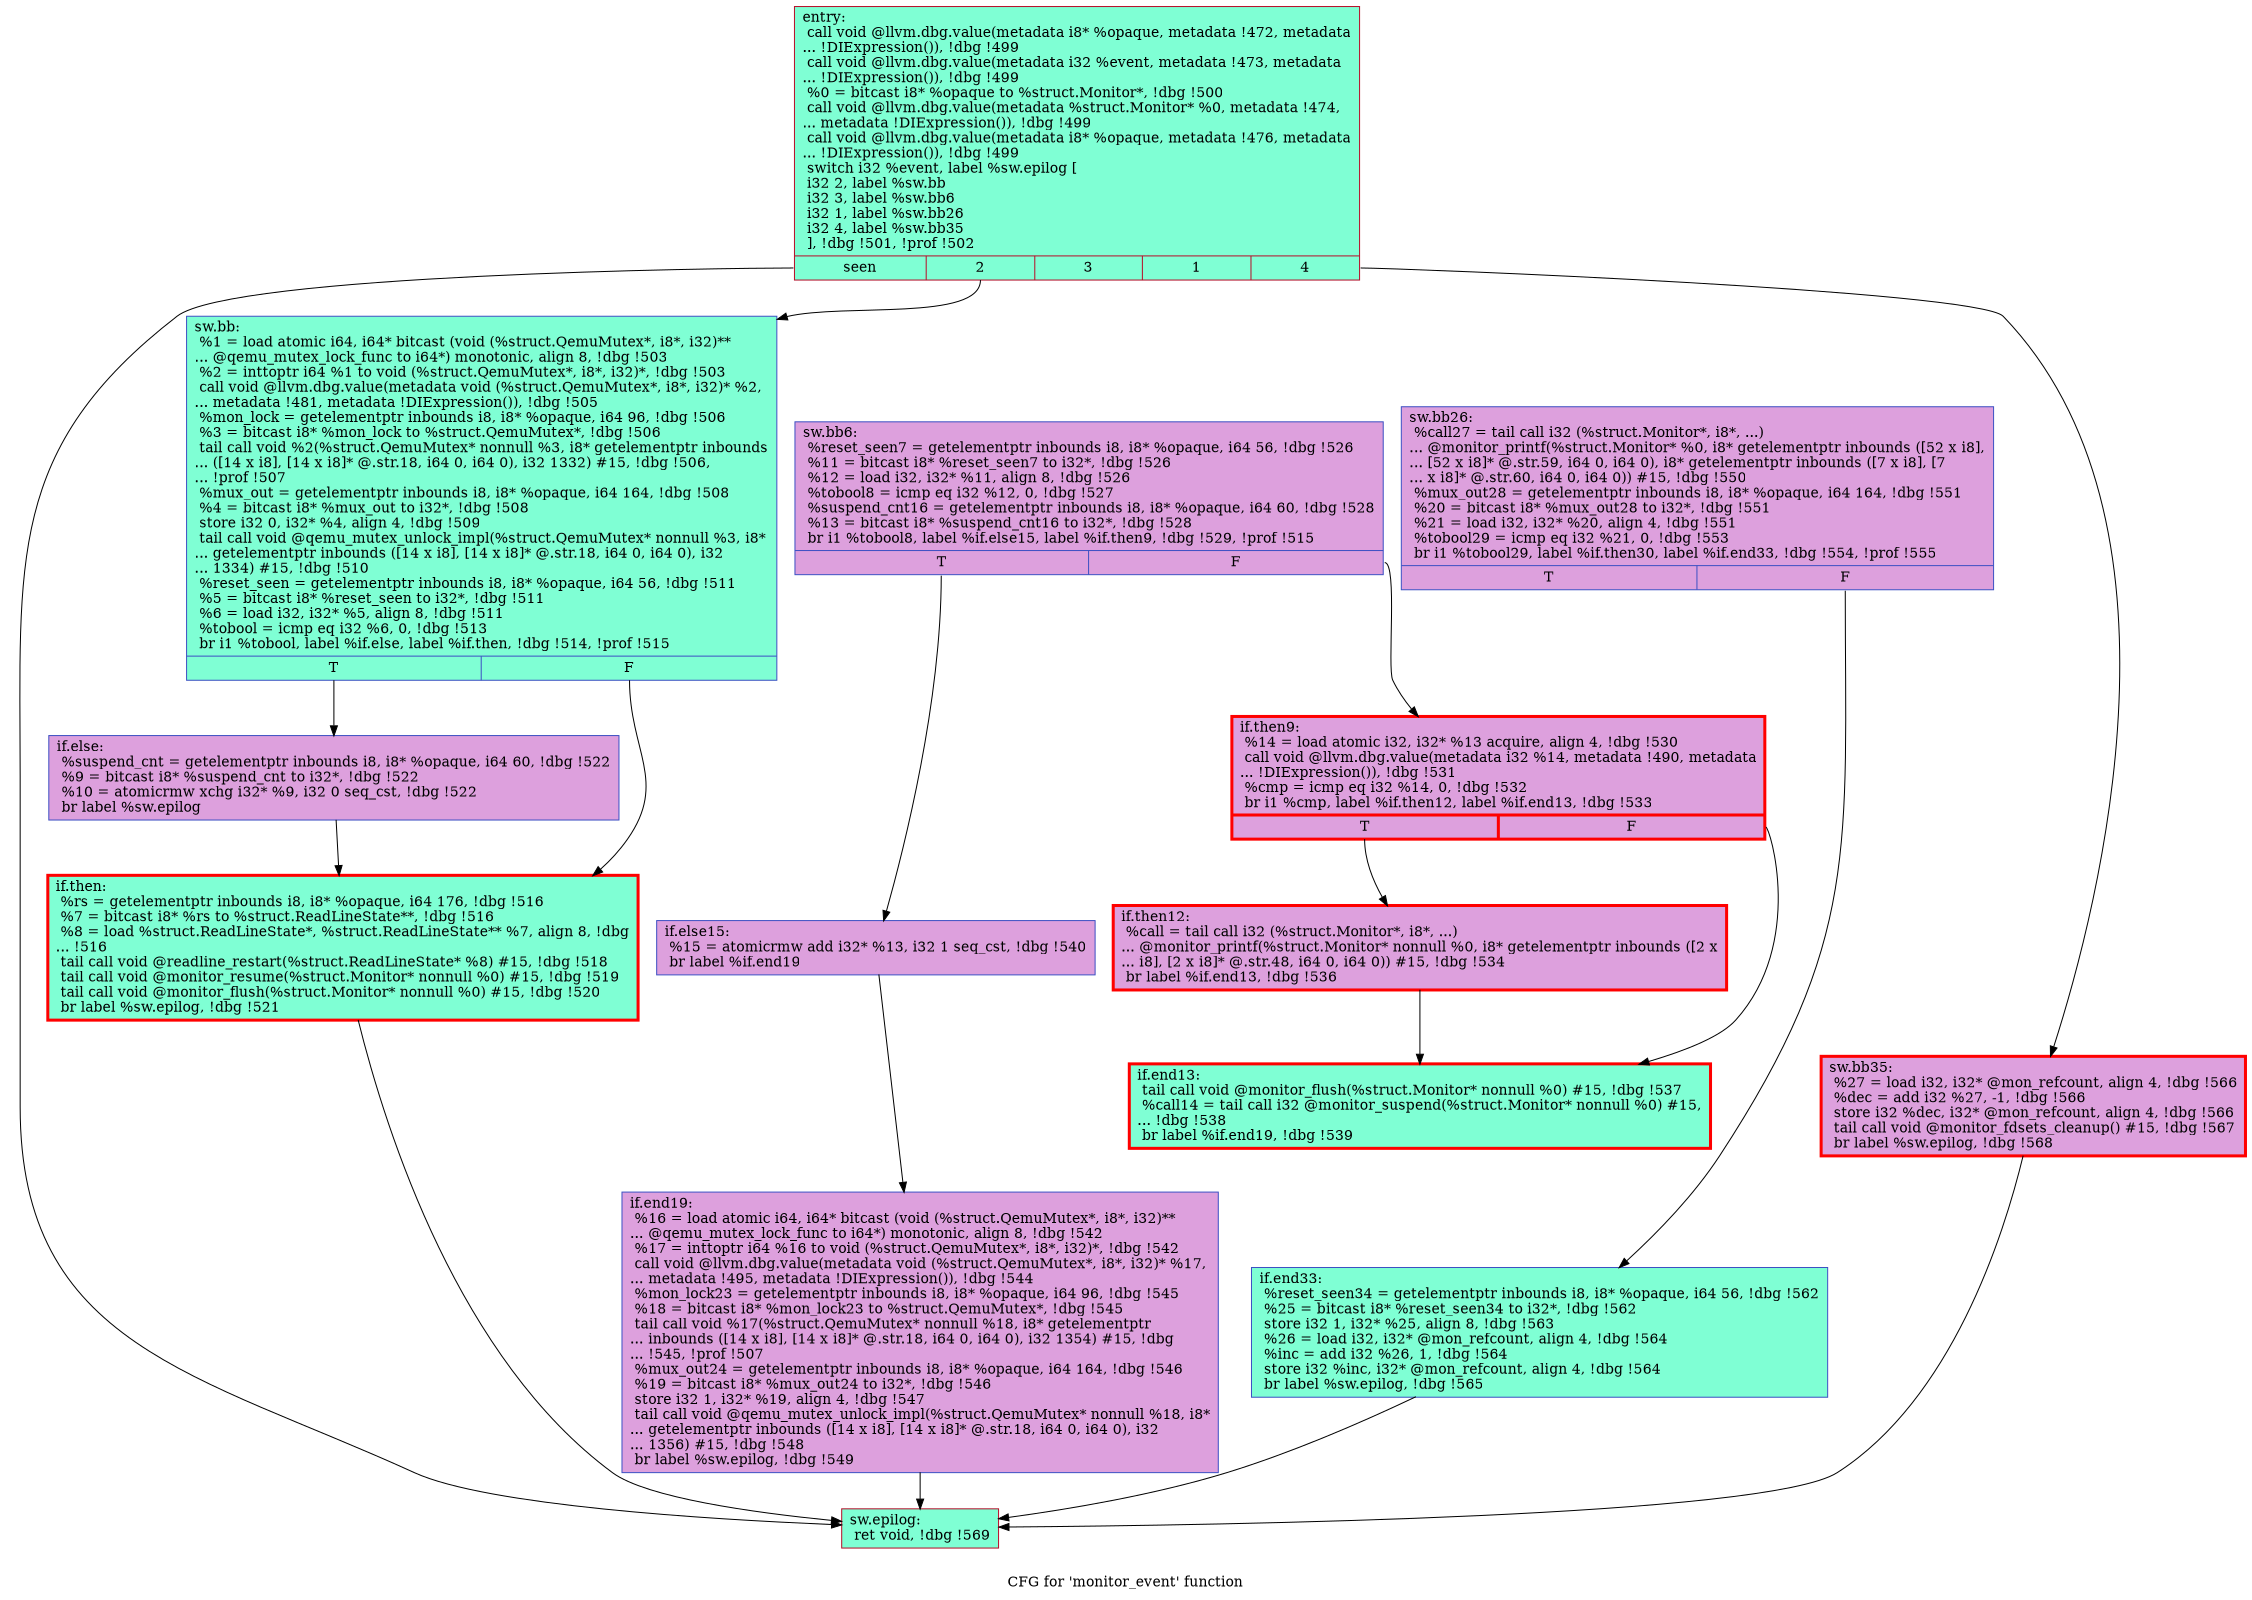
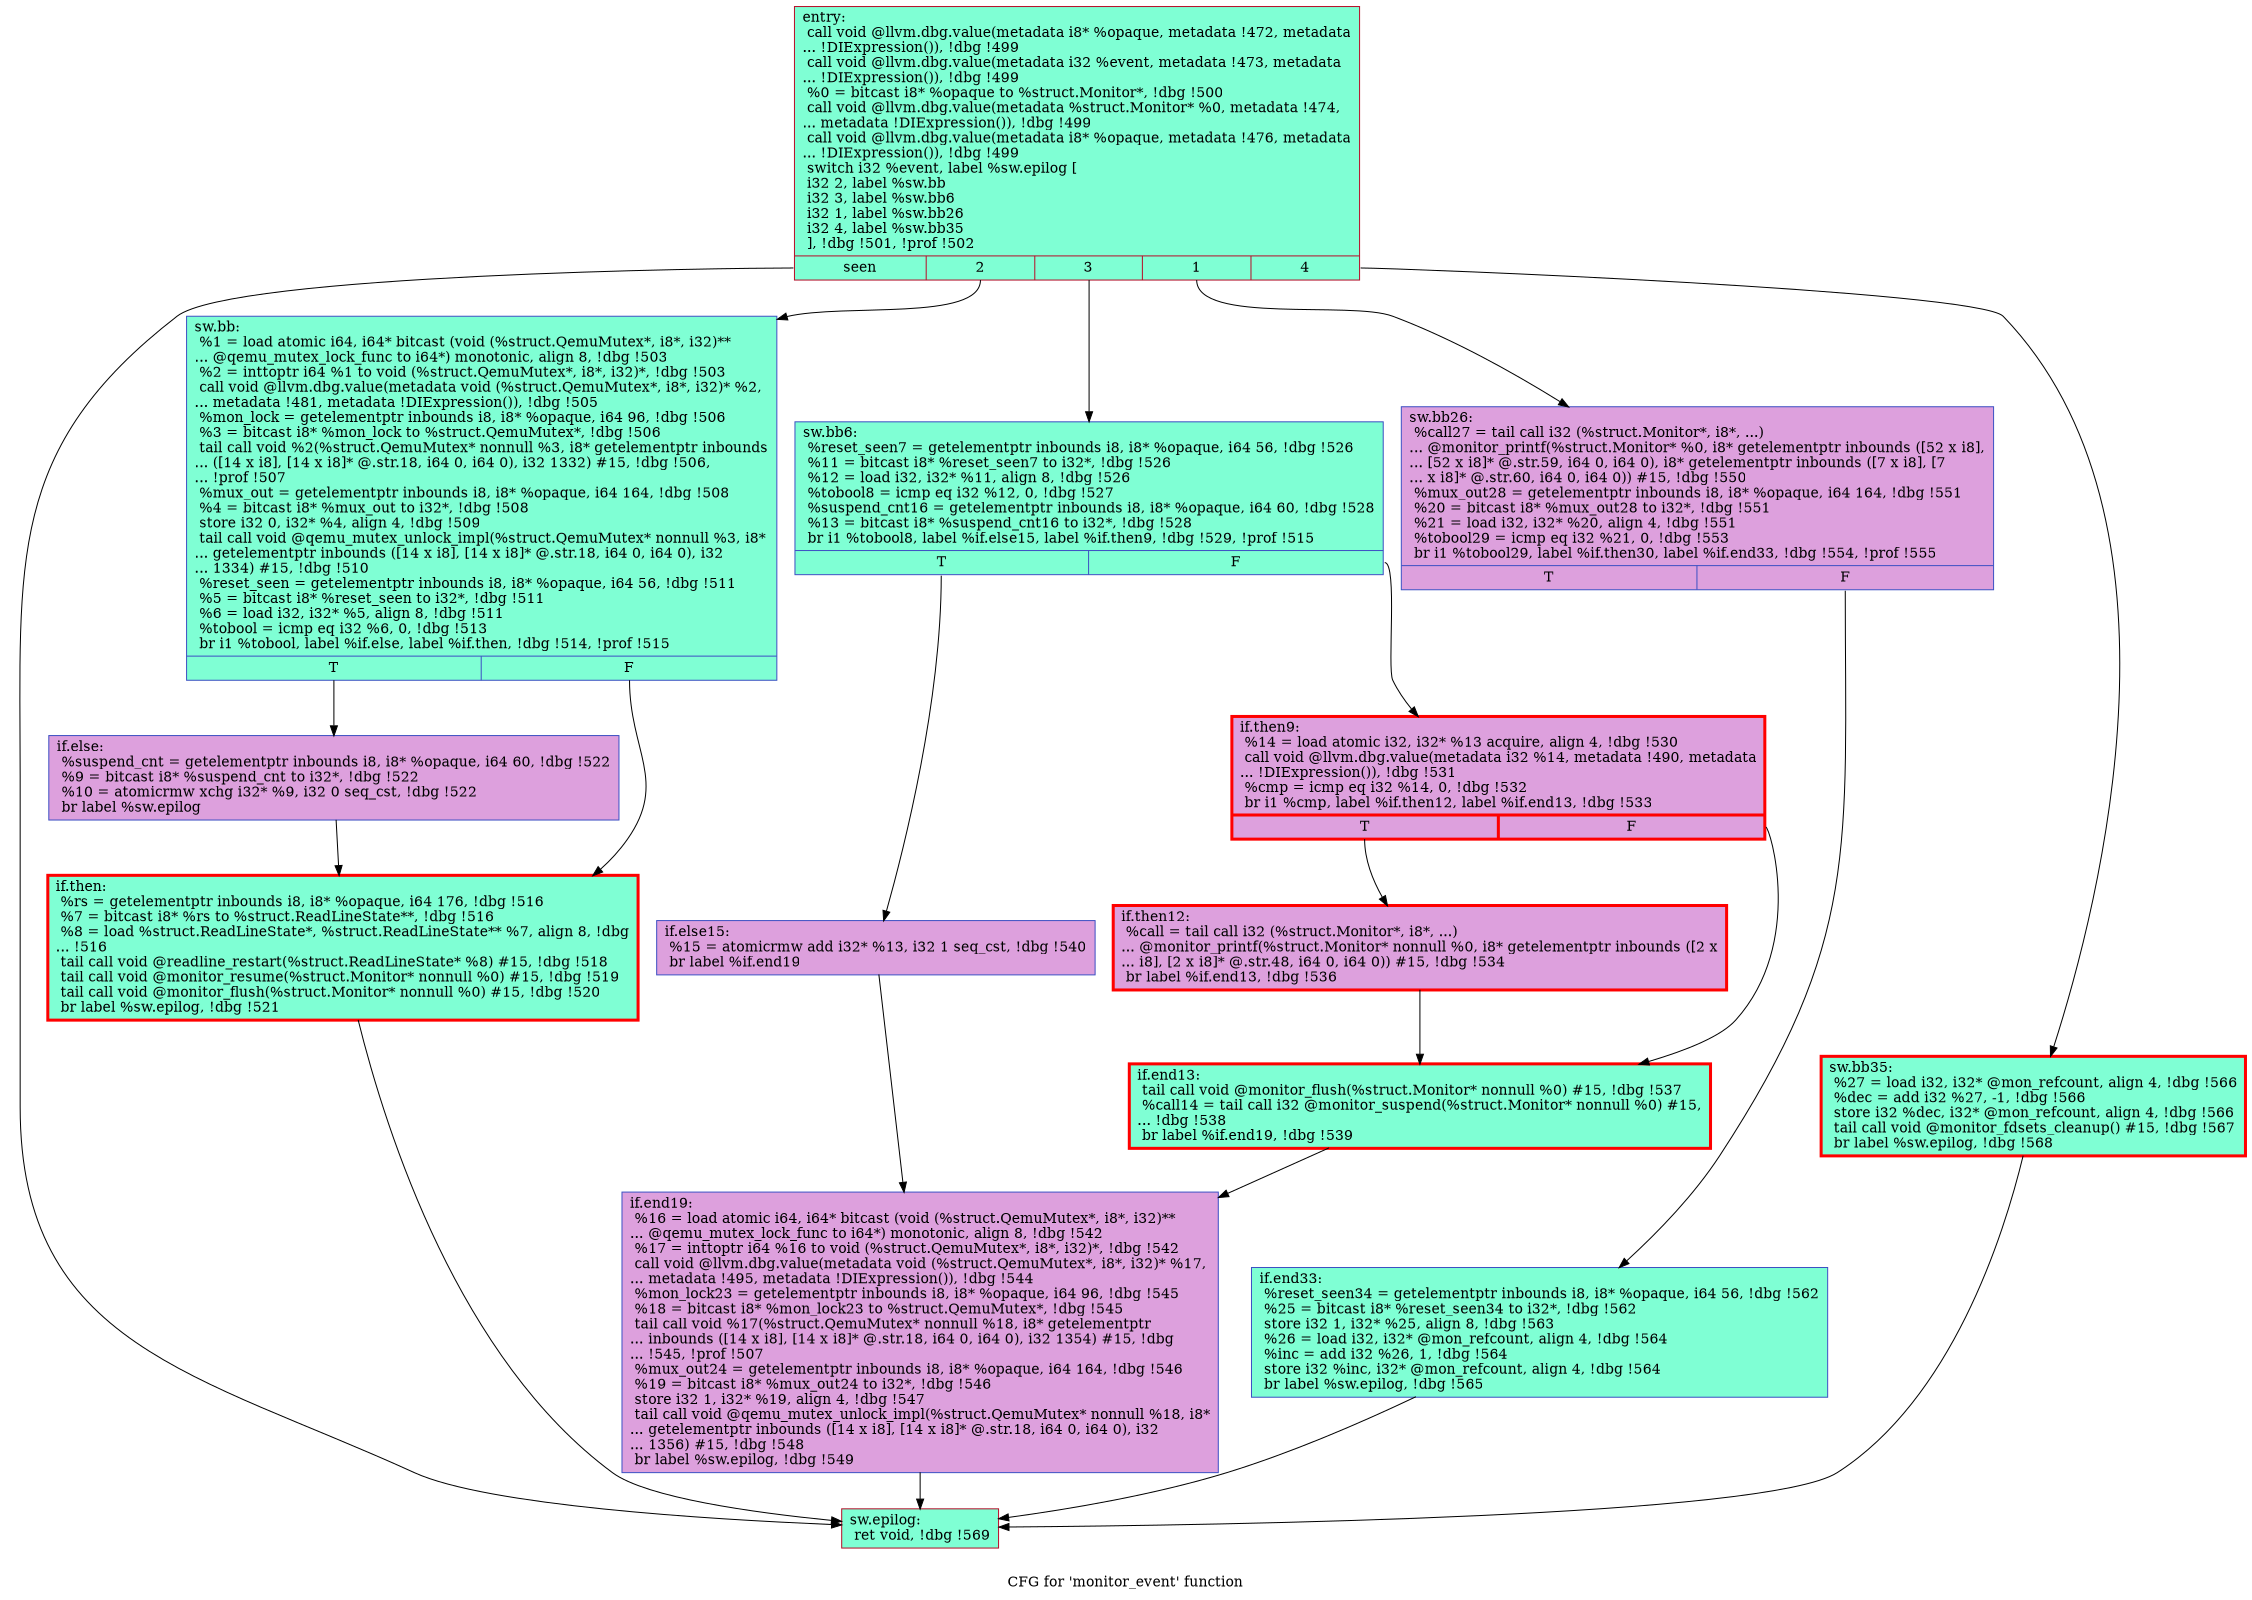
none -> (1383, 314)
none -> (1089, 346)
(1089, 498) -> (1089, 498)
(2033, 1106) -> (2033, 1106)
none -> (1278, 1171)
